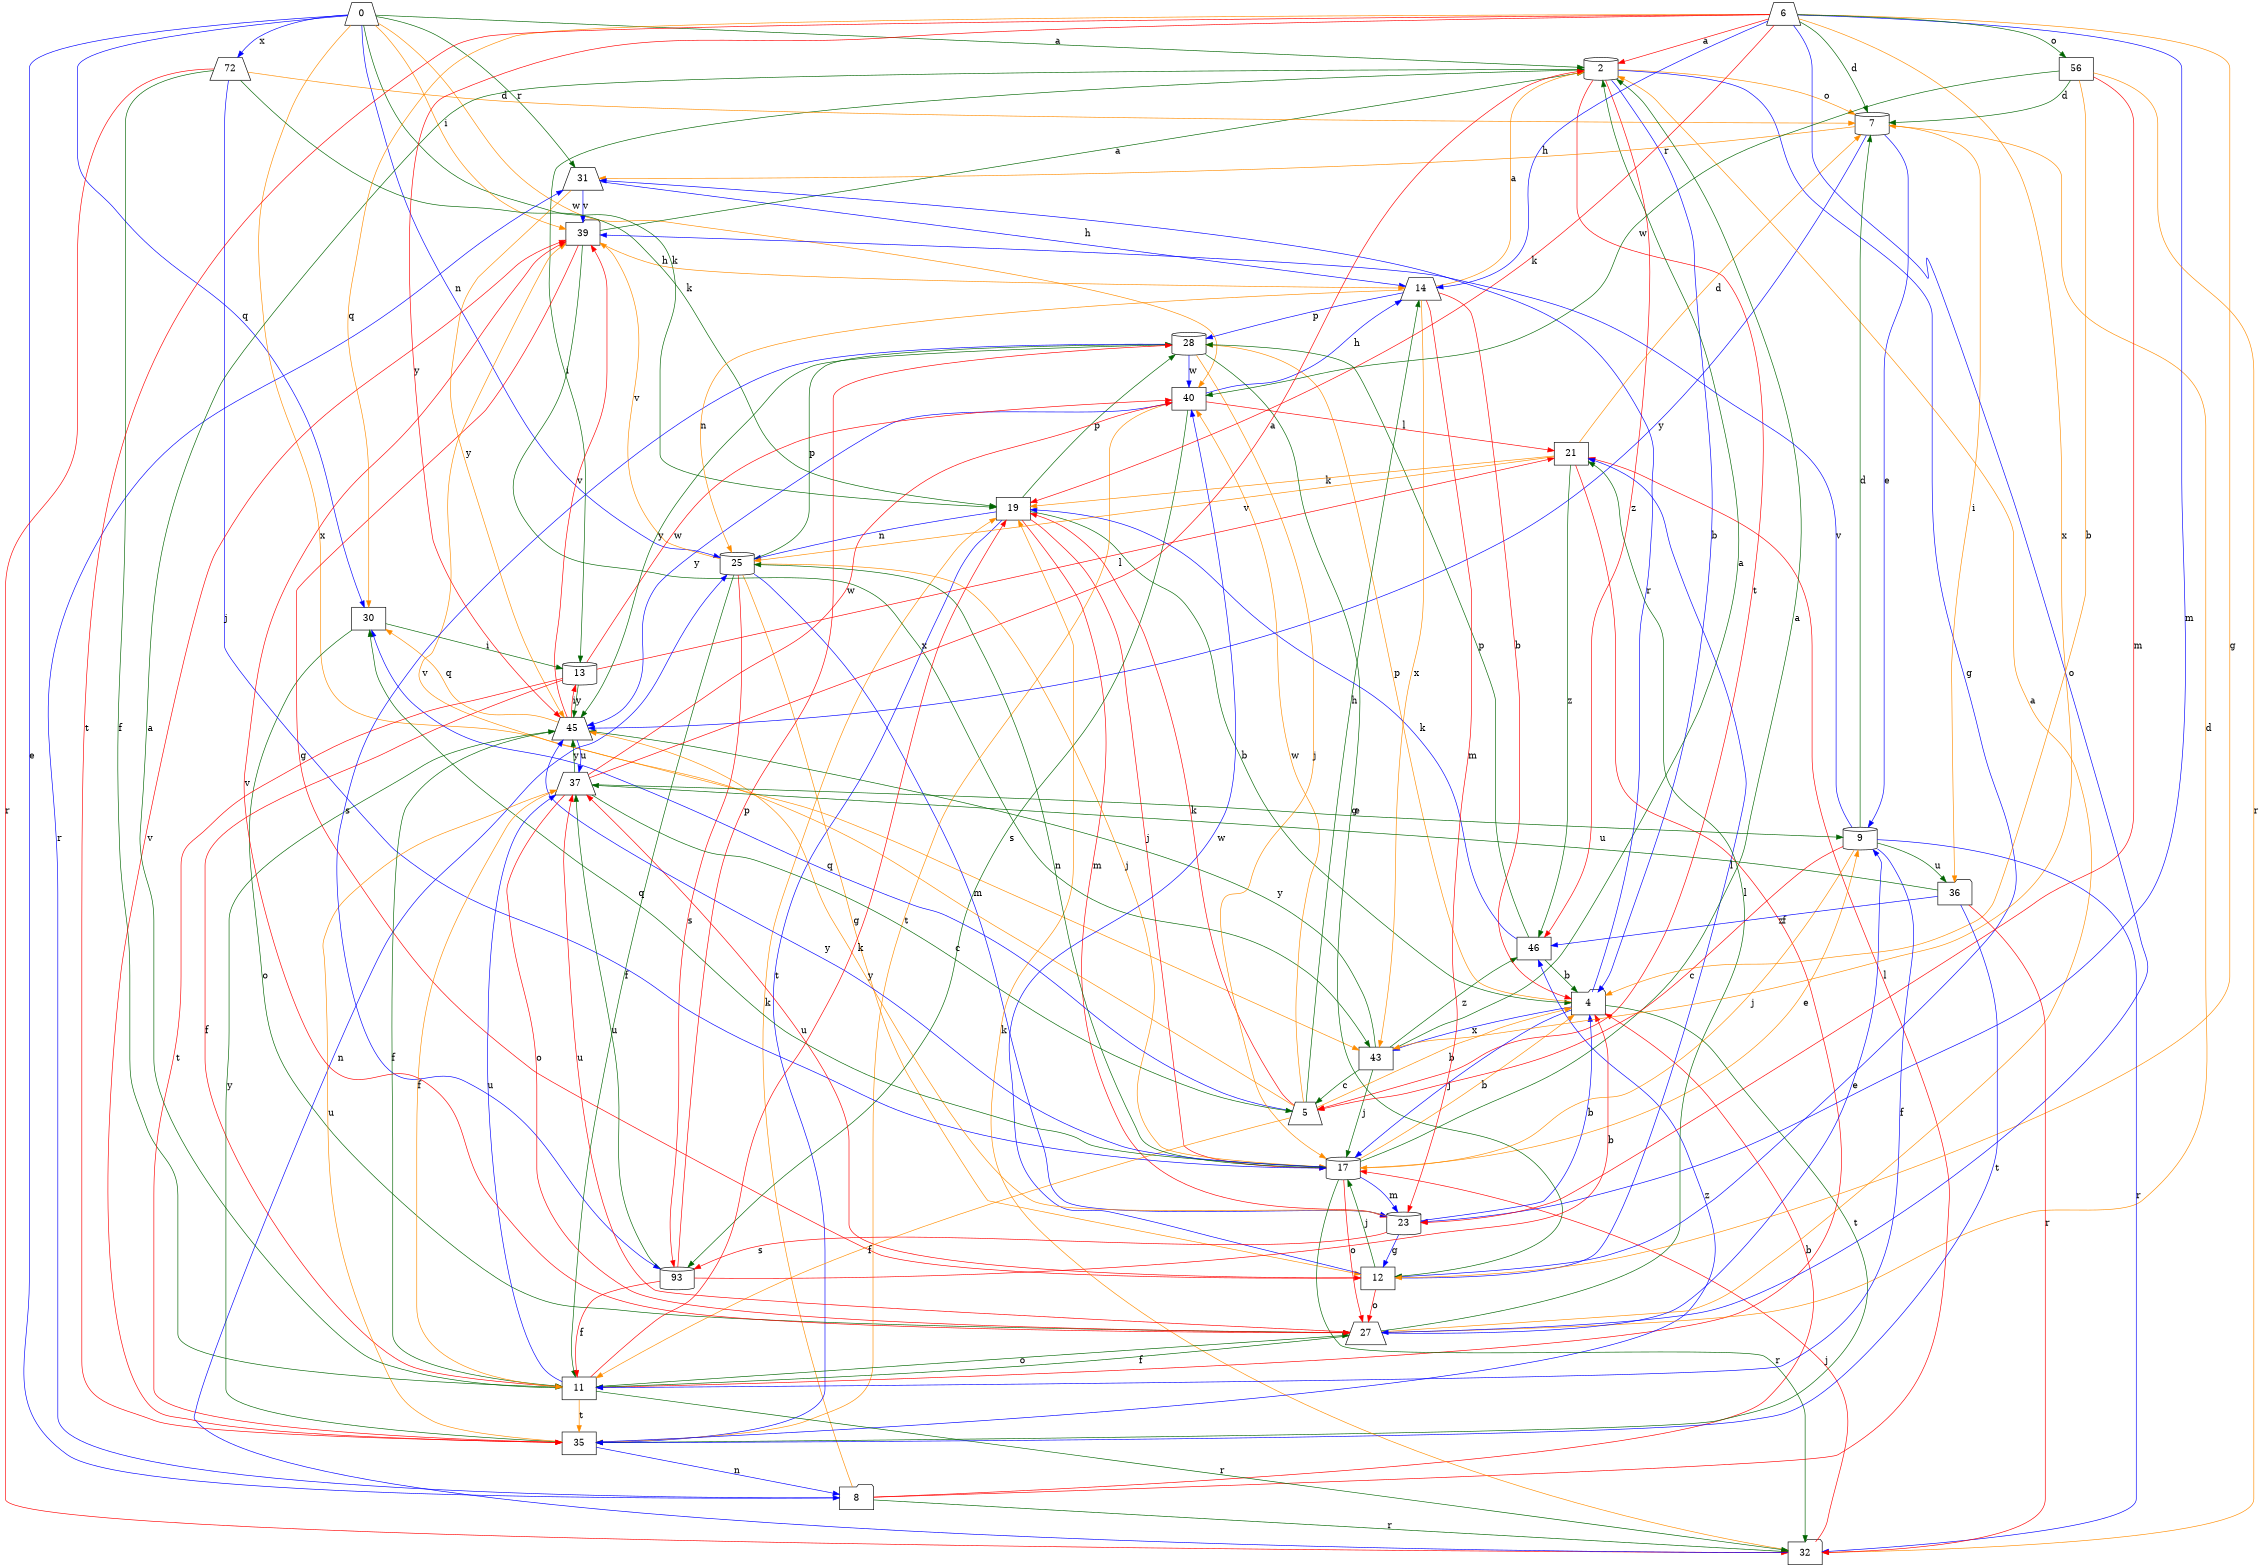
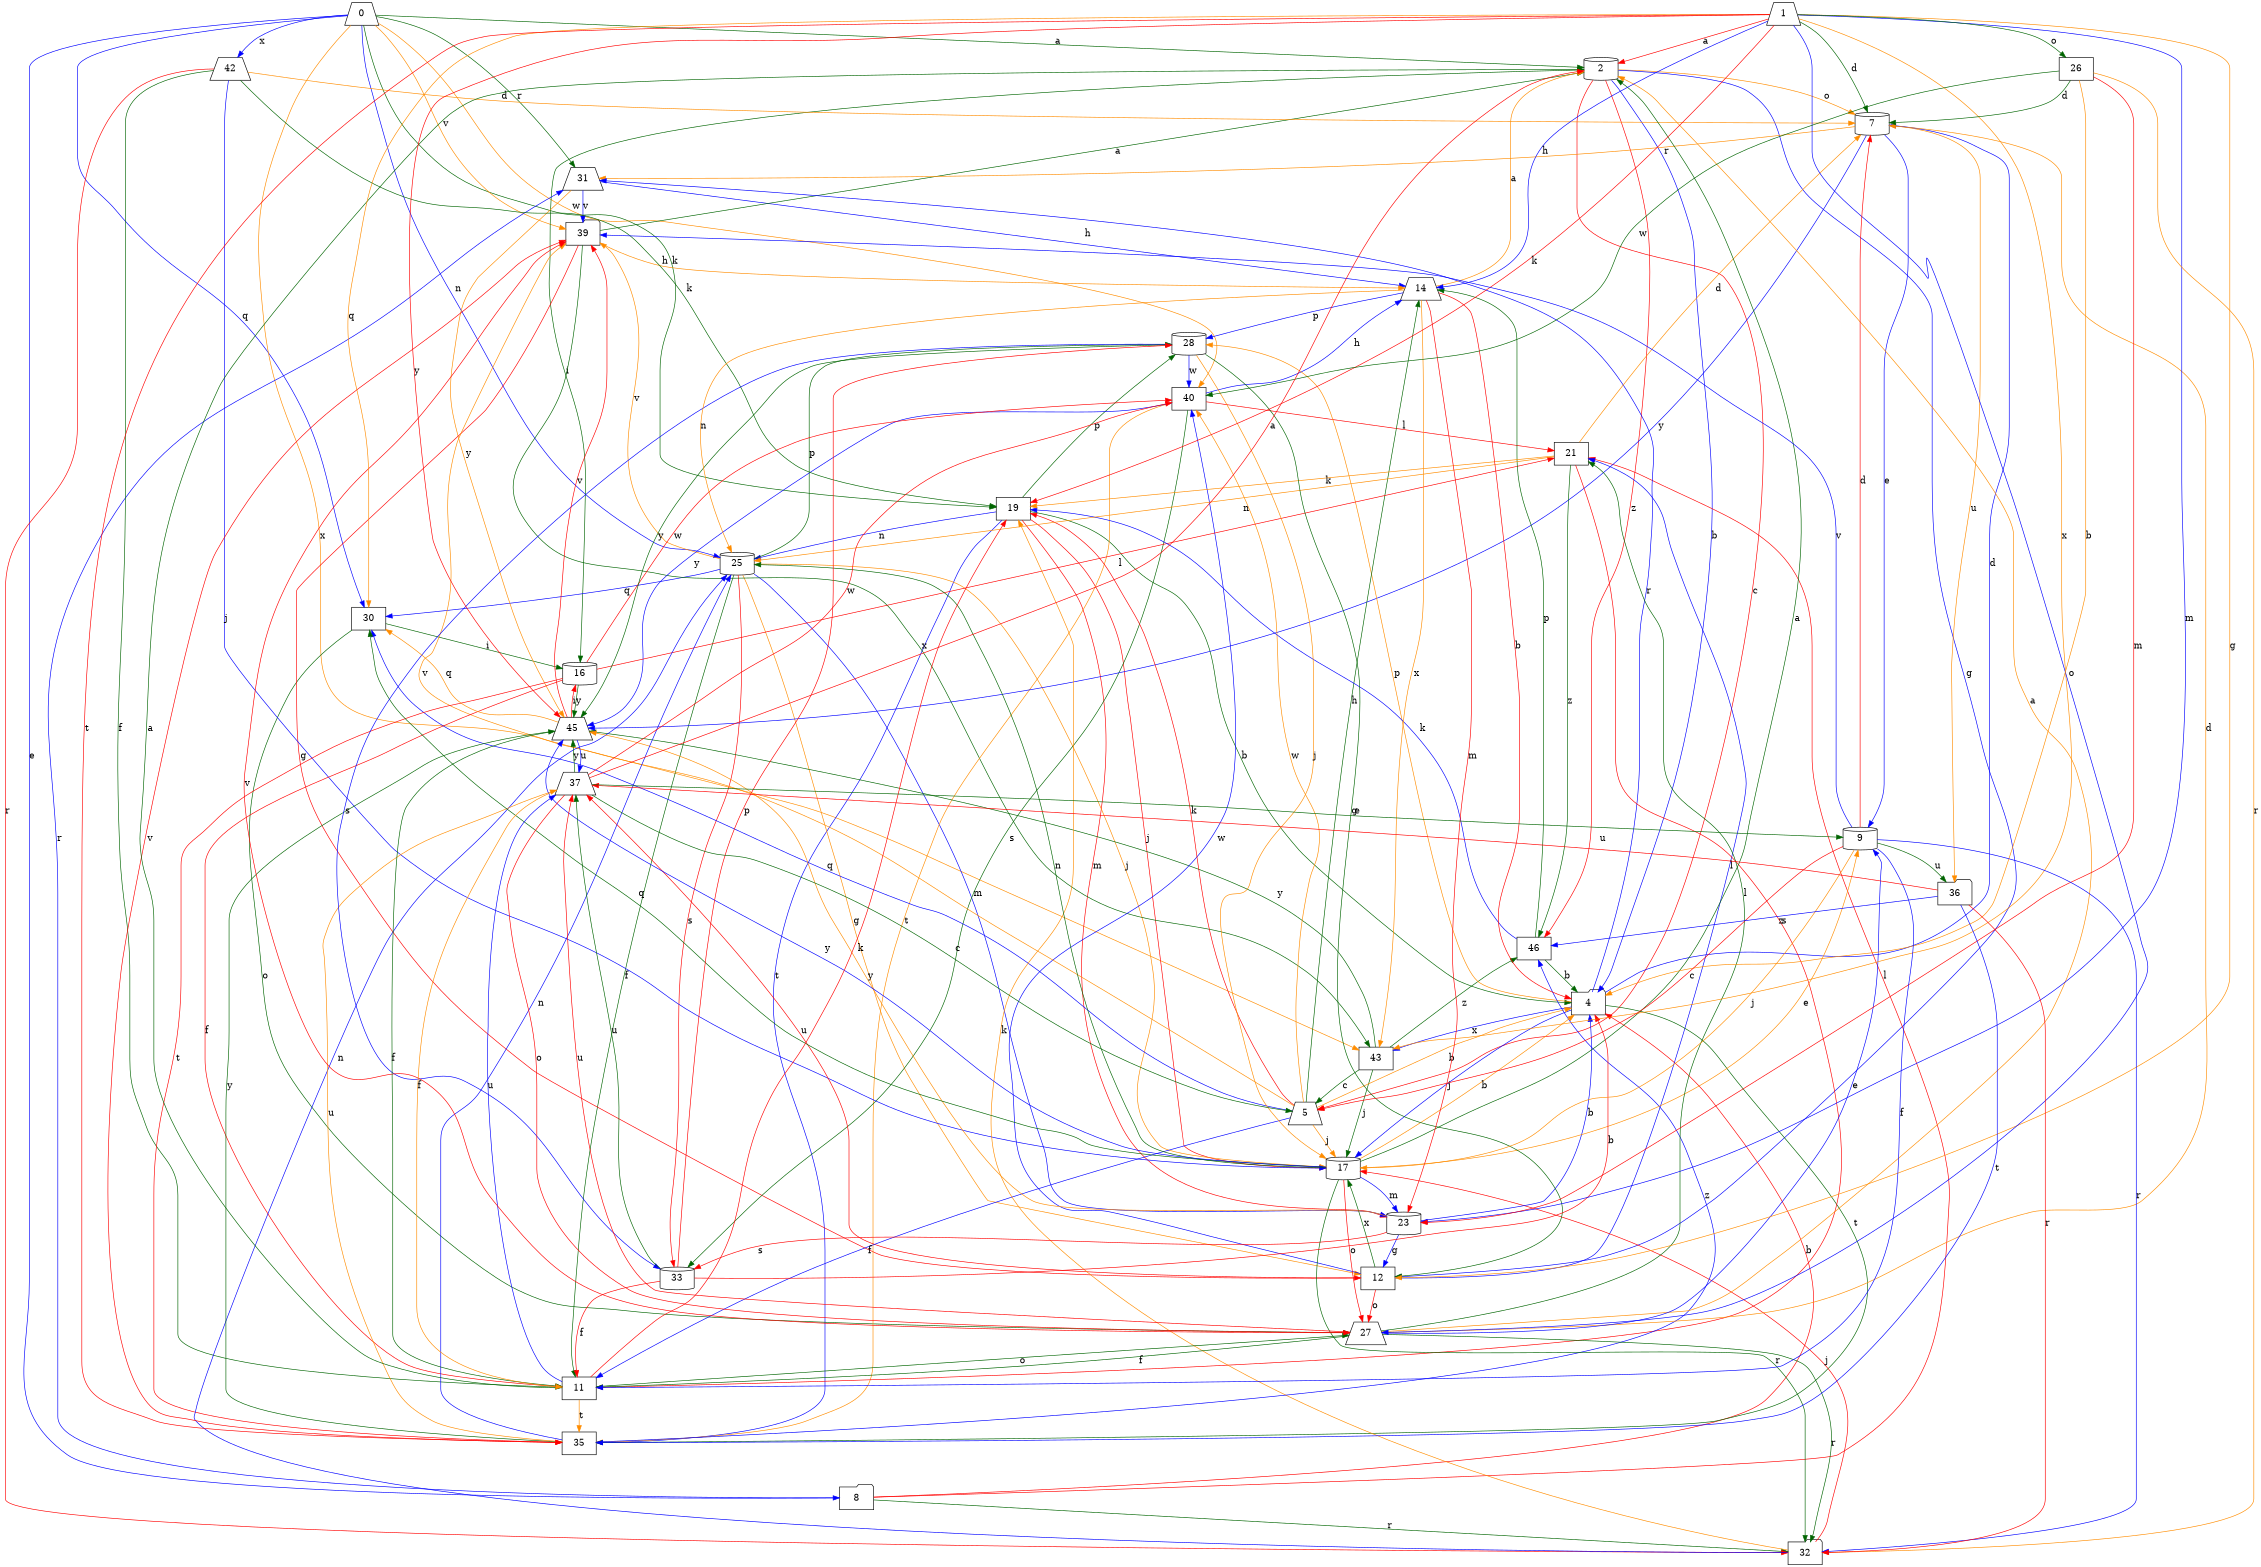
(1784, 14) -> (1784, 14)
(230, 69) -> (230, 69)
(2076, 69) -> (2076, 69)
(446, 124) -> (446, 124)
(1860, 484) -> (1860, 484)
(1247, 509) -> (1247, 509)
(1974, 509) -> (1974, 509)
(1449, 576) -> (1543, 589)
(1755, 591) -> (1755, 591)
none -> (557, 597)
(1727, 626) -> none
none -> (1990, 672)
(580, 674) -> (580, 674)
(1269, 826) -> (1269, 826)
(1784, 921) -> (1784, 921)
(766, 979) -> none
none -> (1322, 1138)
(937, 1222) -> (937, 1222)
(1367, 1223) -> (1367, 1223)
(677, 1278) -> (677, 1278)
(715, 1470) -> (511, 1041)
(1189, 1470) -> (1684, 1346)
